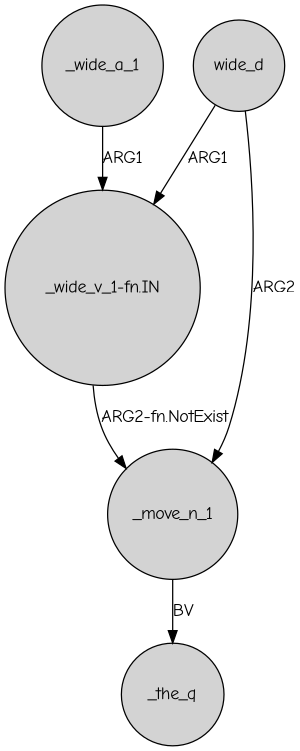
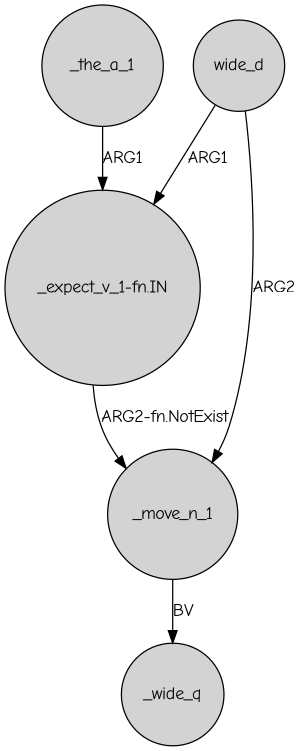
(103, 66) -> (103, 66)
(103, 288) -> (103, 288)
(173, 695) -> (173, 695)
